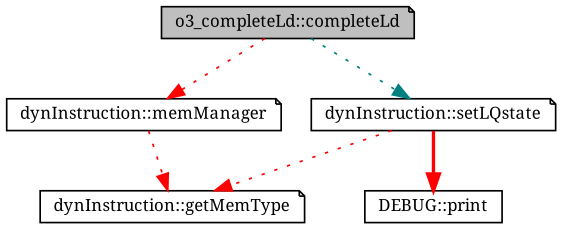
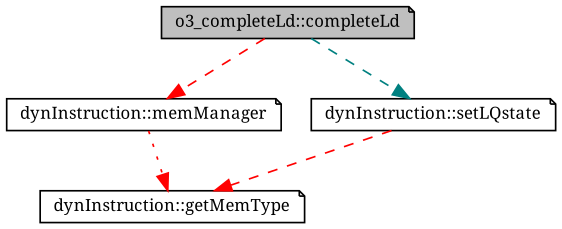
(223, 64) -> (223, 64)
(353, 64) -> (353, 64)
(311, 158) -> (311, 158)
(433, 207) -> none
